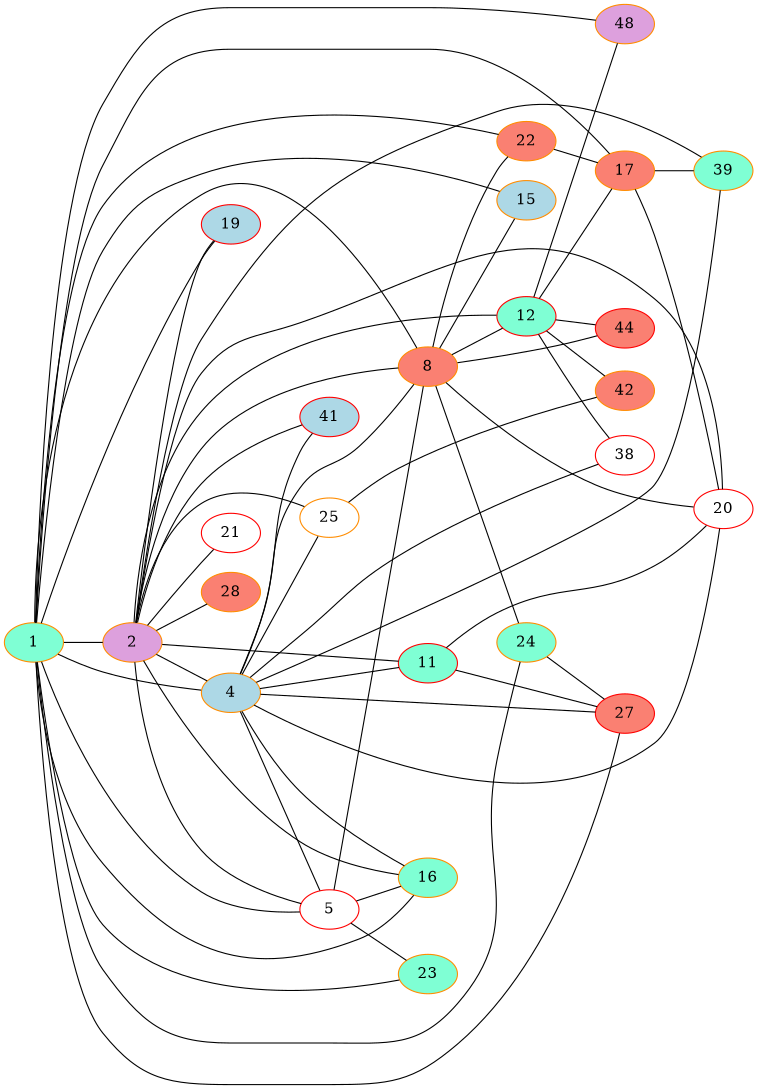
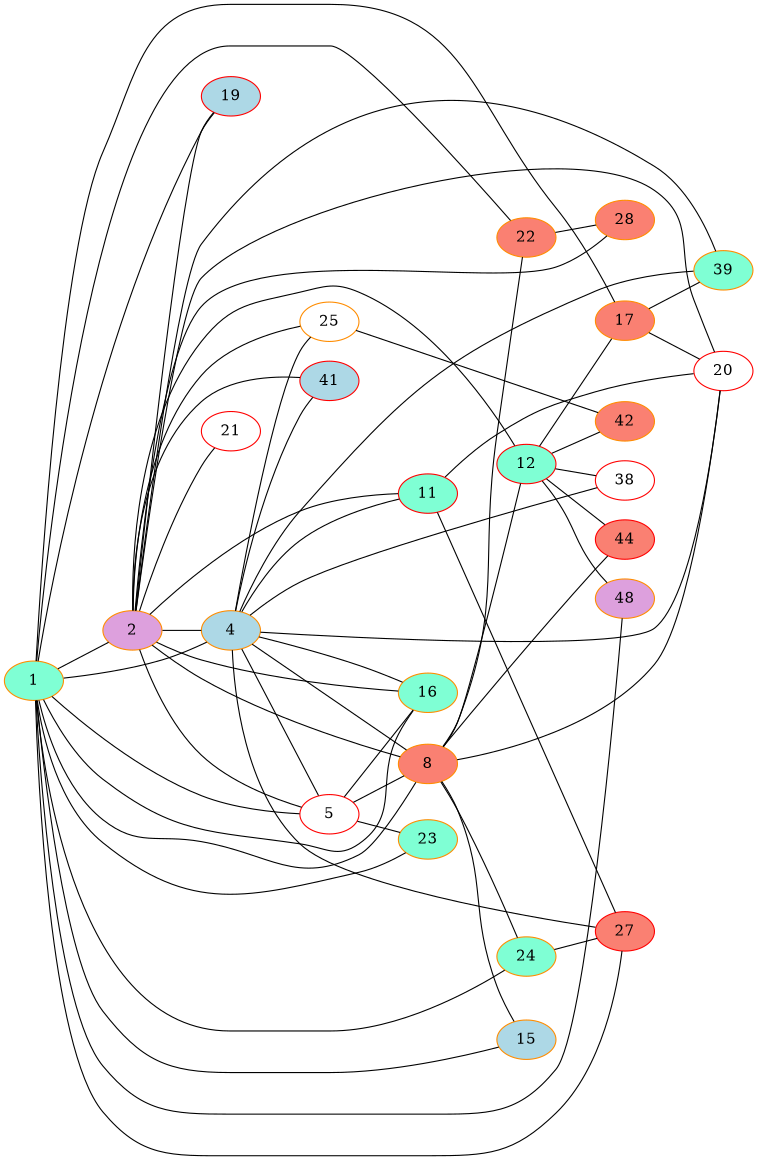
(573, 155) -> (580, 228)
